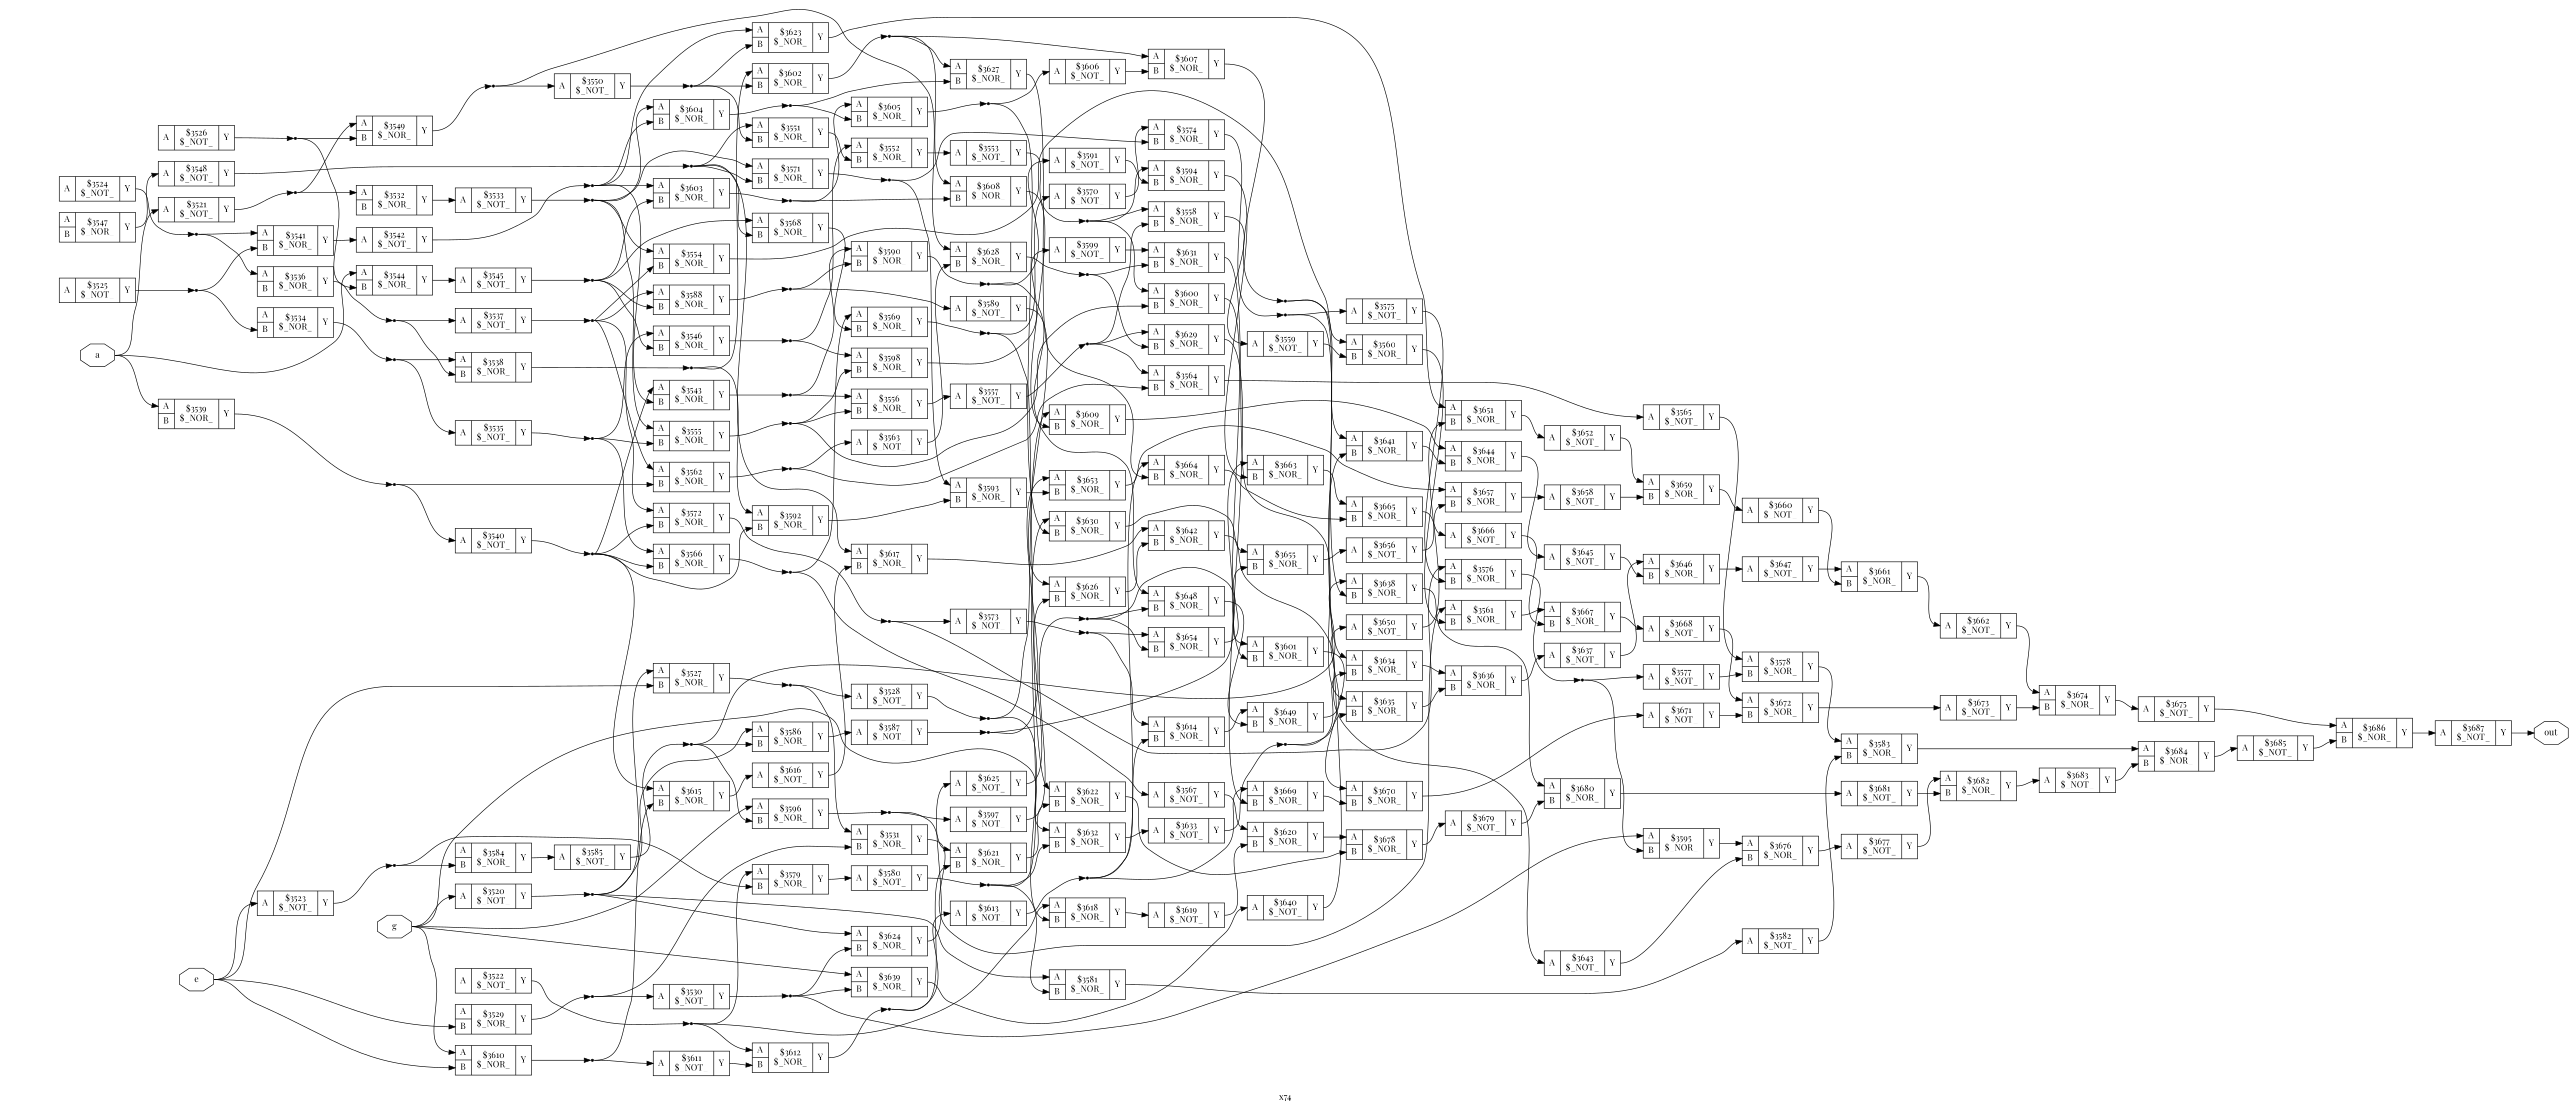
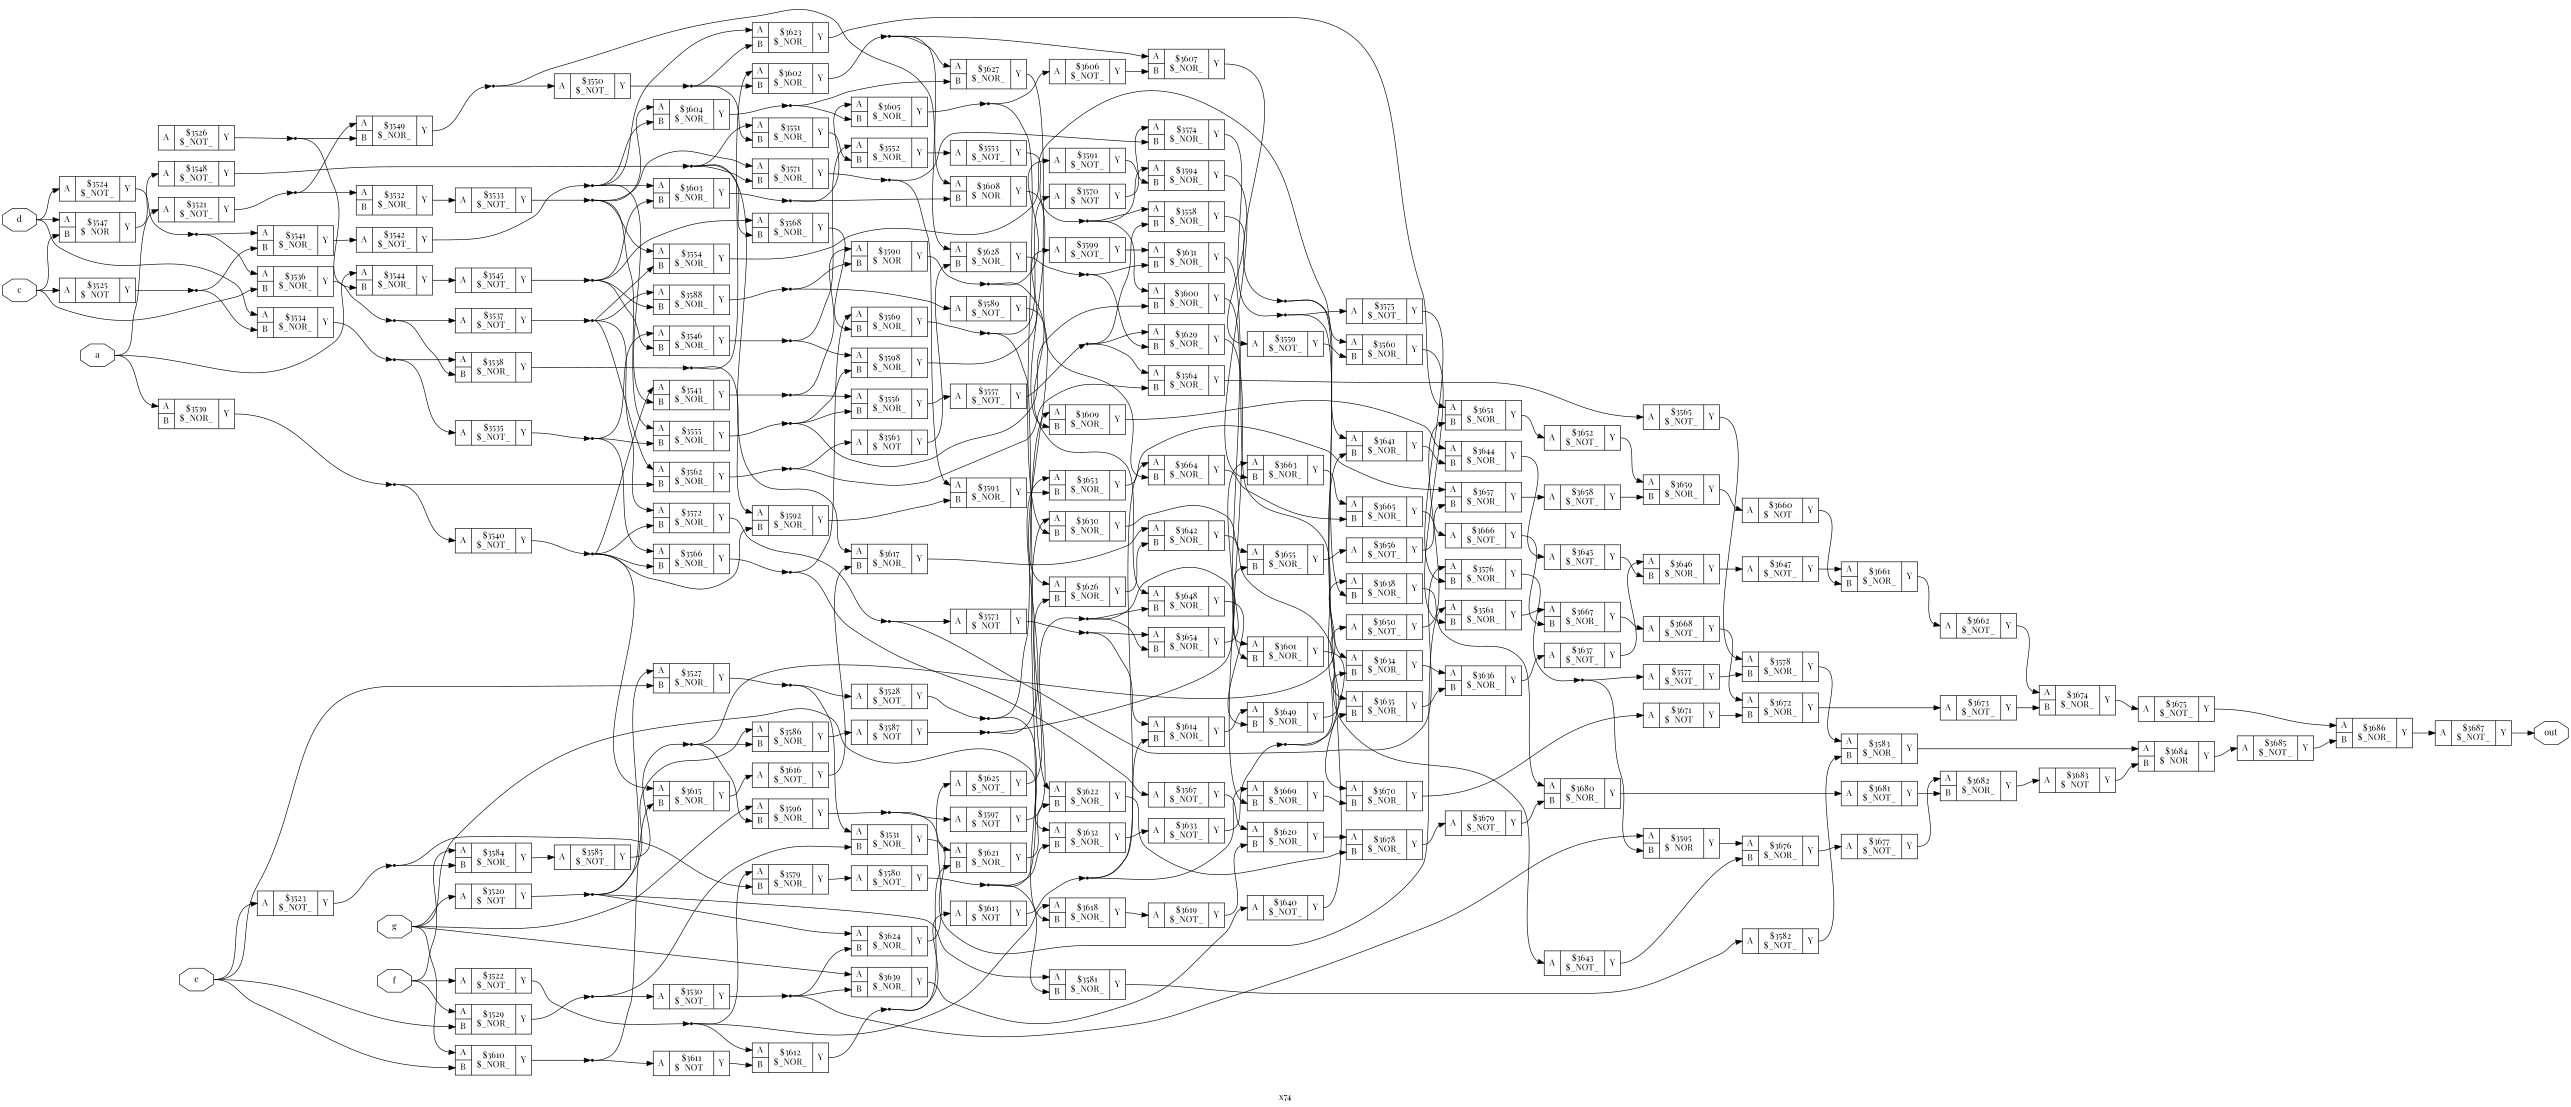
none -> (20, 220)
none -> (20, 290)
none -> (394, 981)
